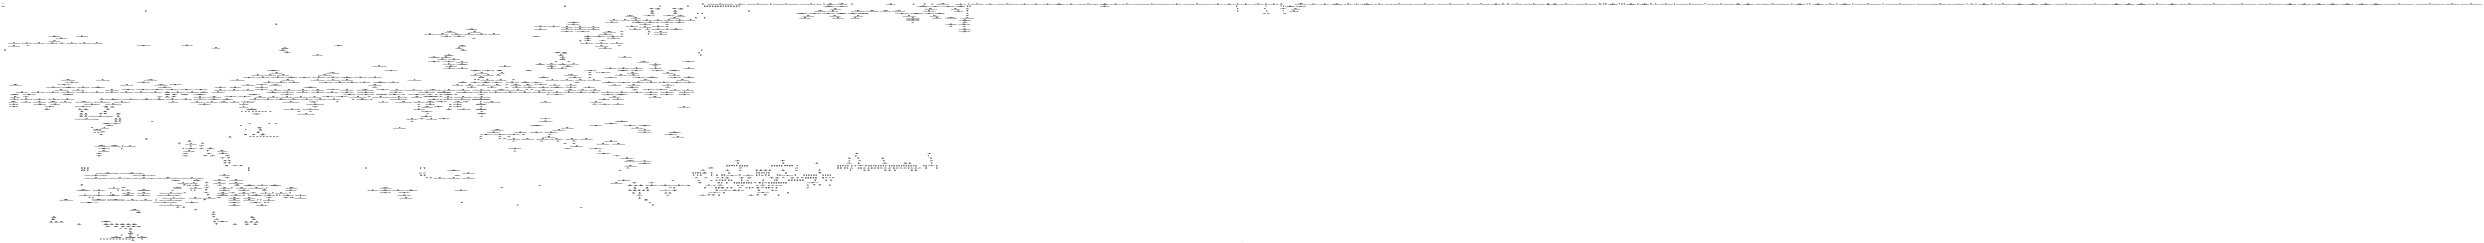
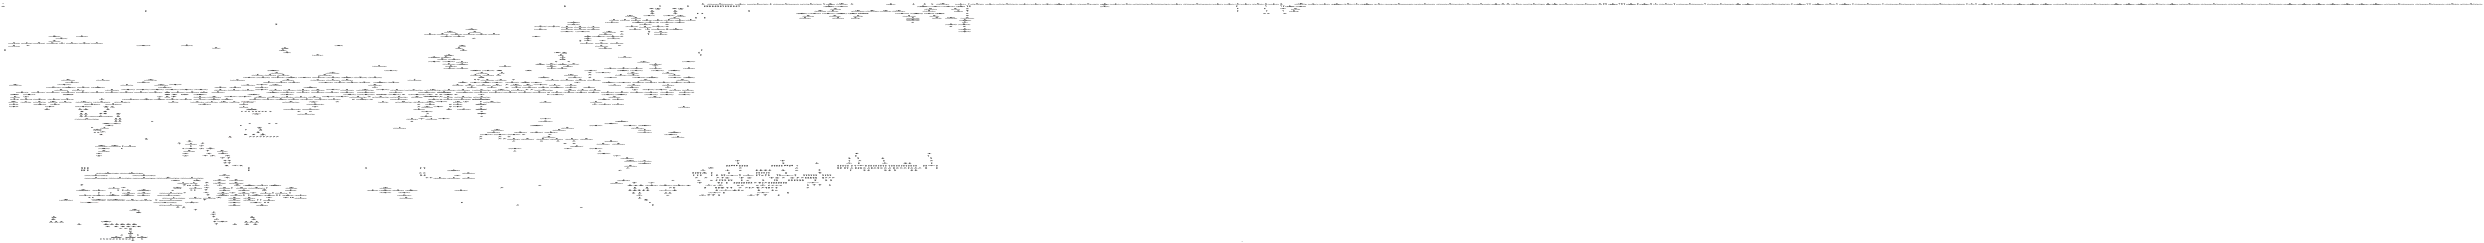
(113, 99) -> none
none -> (856, 168)
